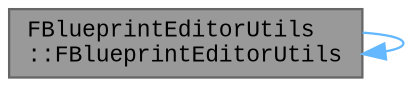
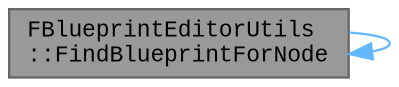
(186, 43) -> (179, 43)
